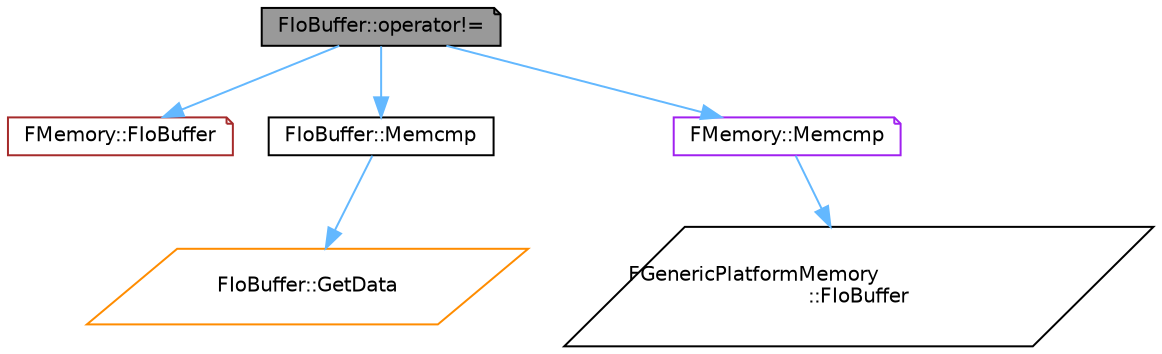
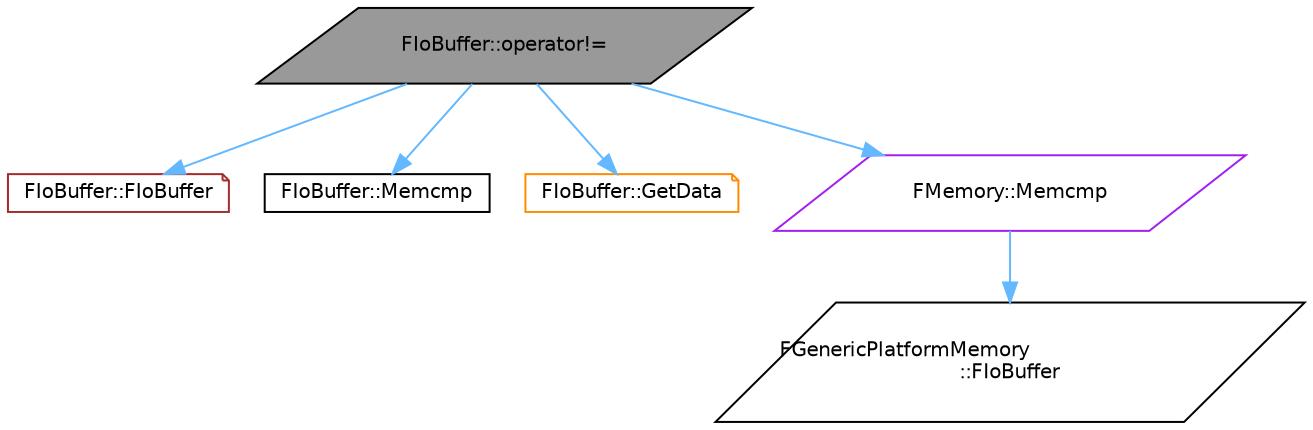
(381, 27) -> (505, 46)
(120, 136) -> (118, 193)
(787, 136) -> (1010, 193)
(354, 193) -> (570, 121)
(307, 287) -> (632, 193)
